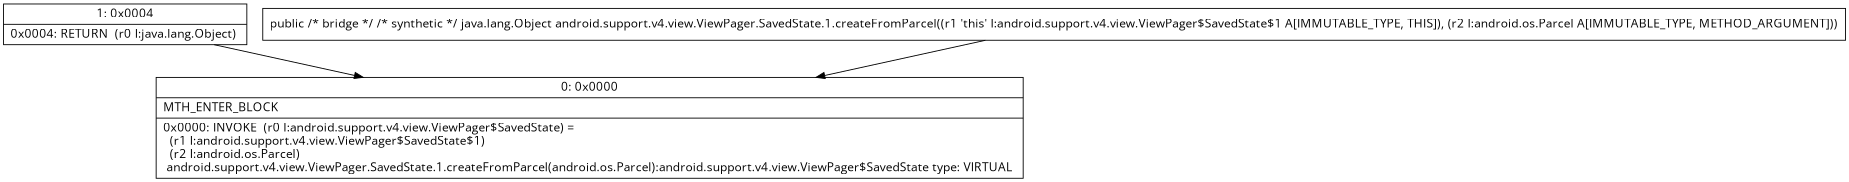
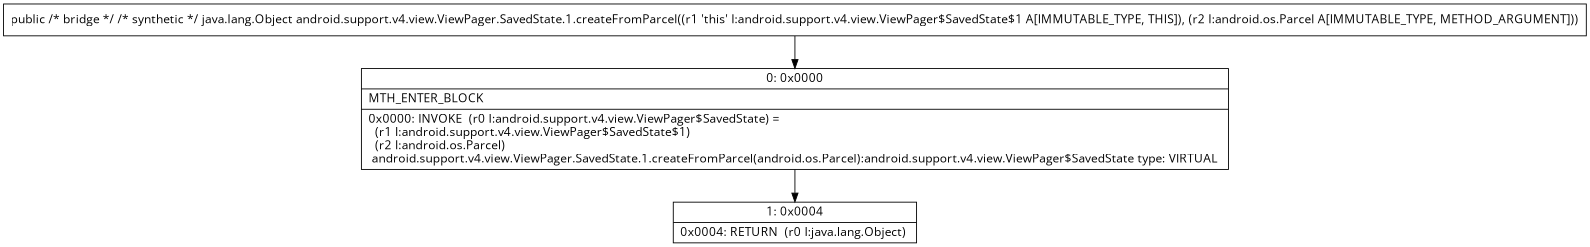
(284, 60) -> (795, 181)
